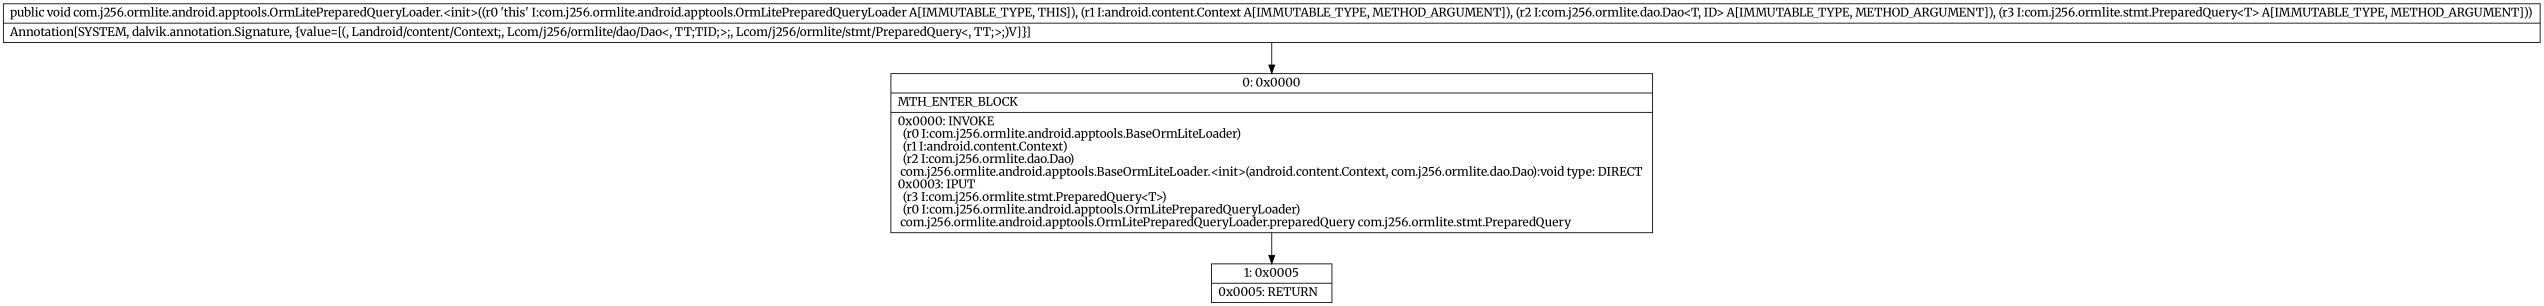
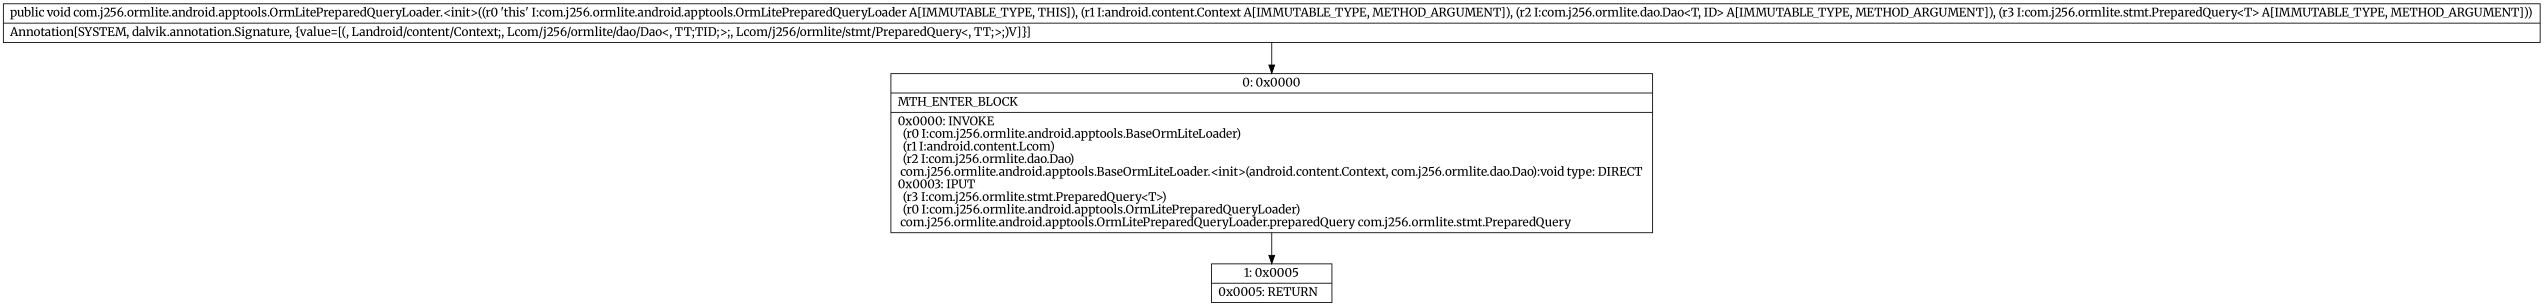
(983, 147) -> (976, 147)
